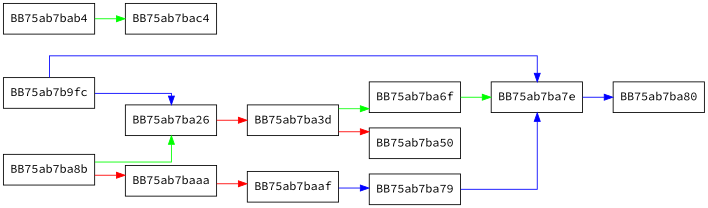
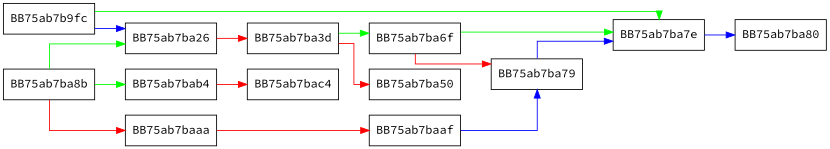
(106, 19) -> (228, 84)
(291, 56) -> (377, 12)
none -> (444, 64)
none -> (106, 84)
